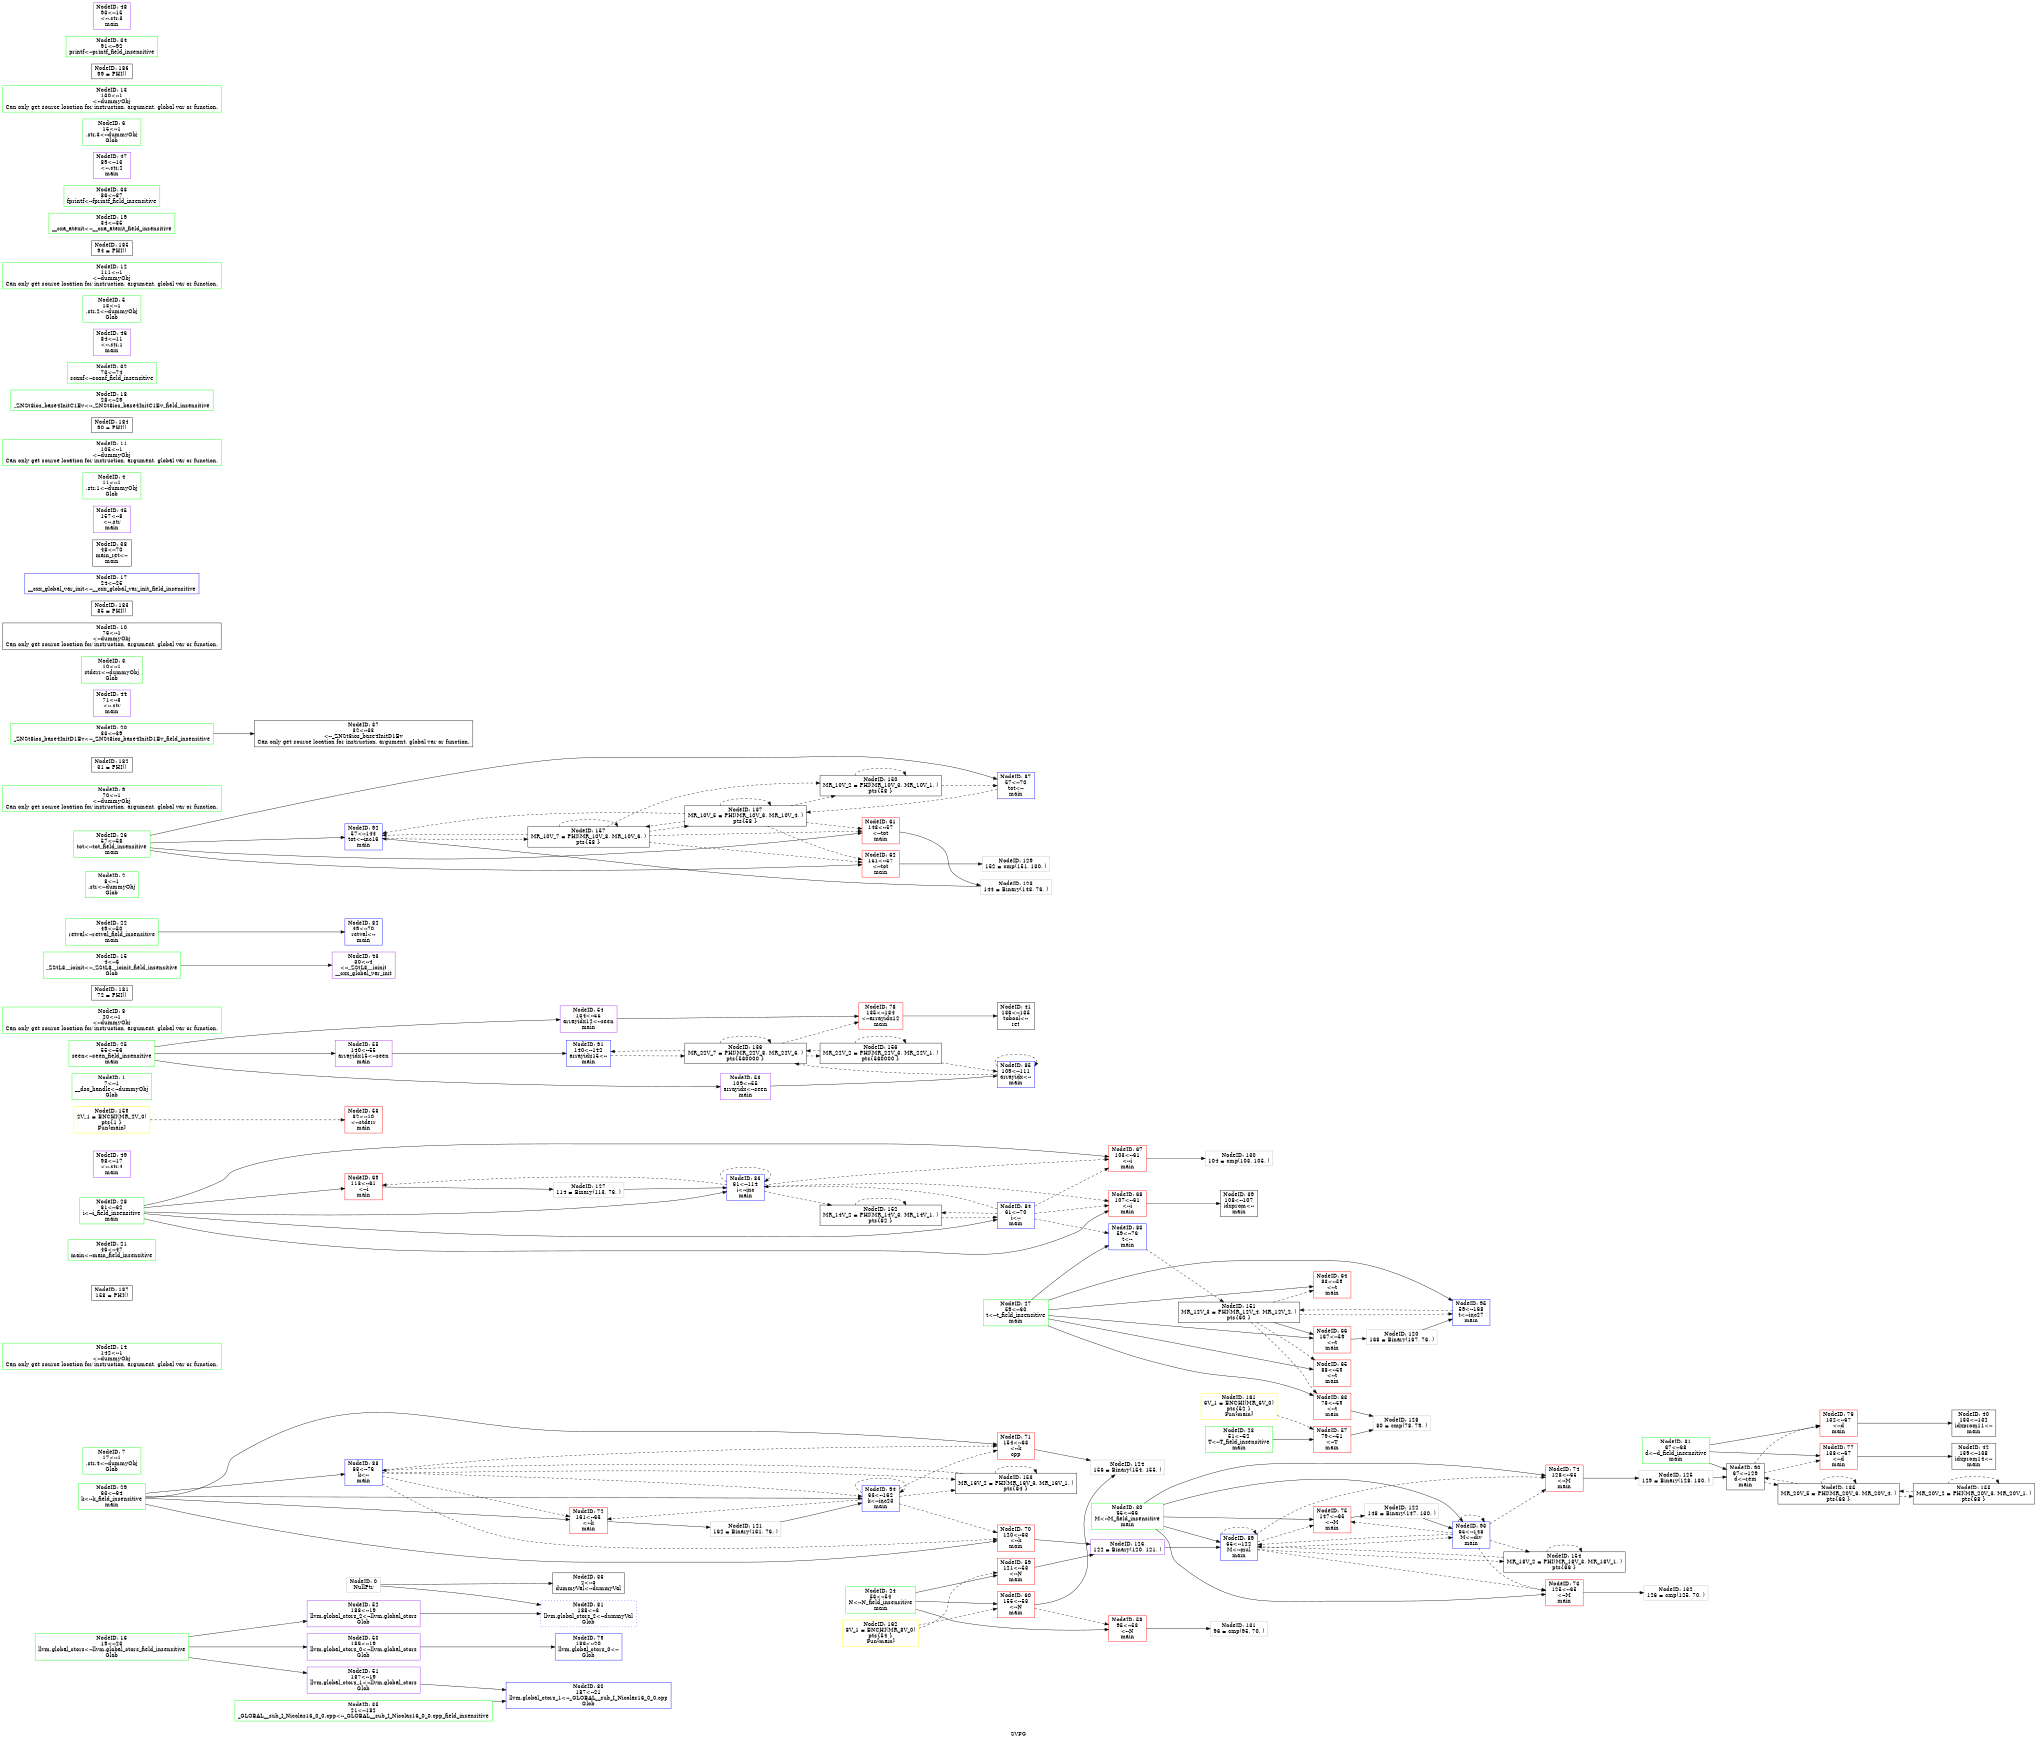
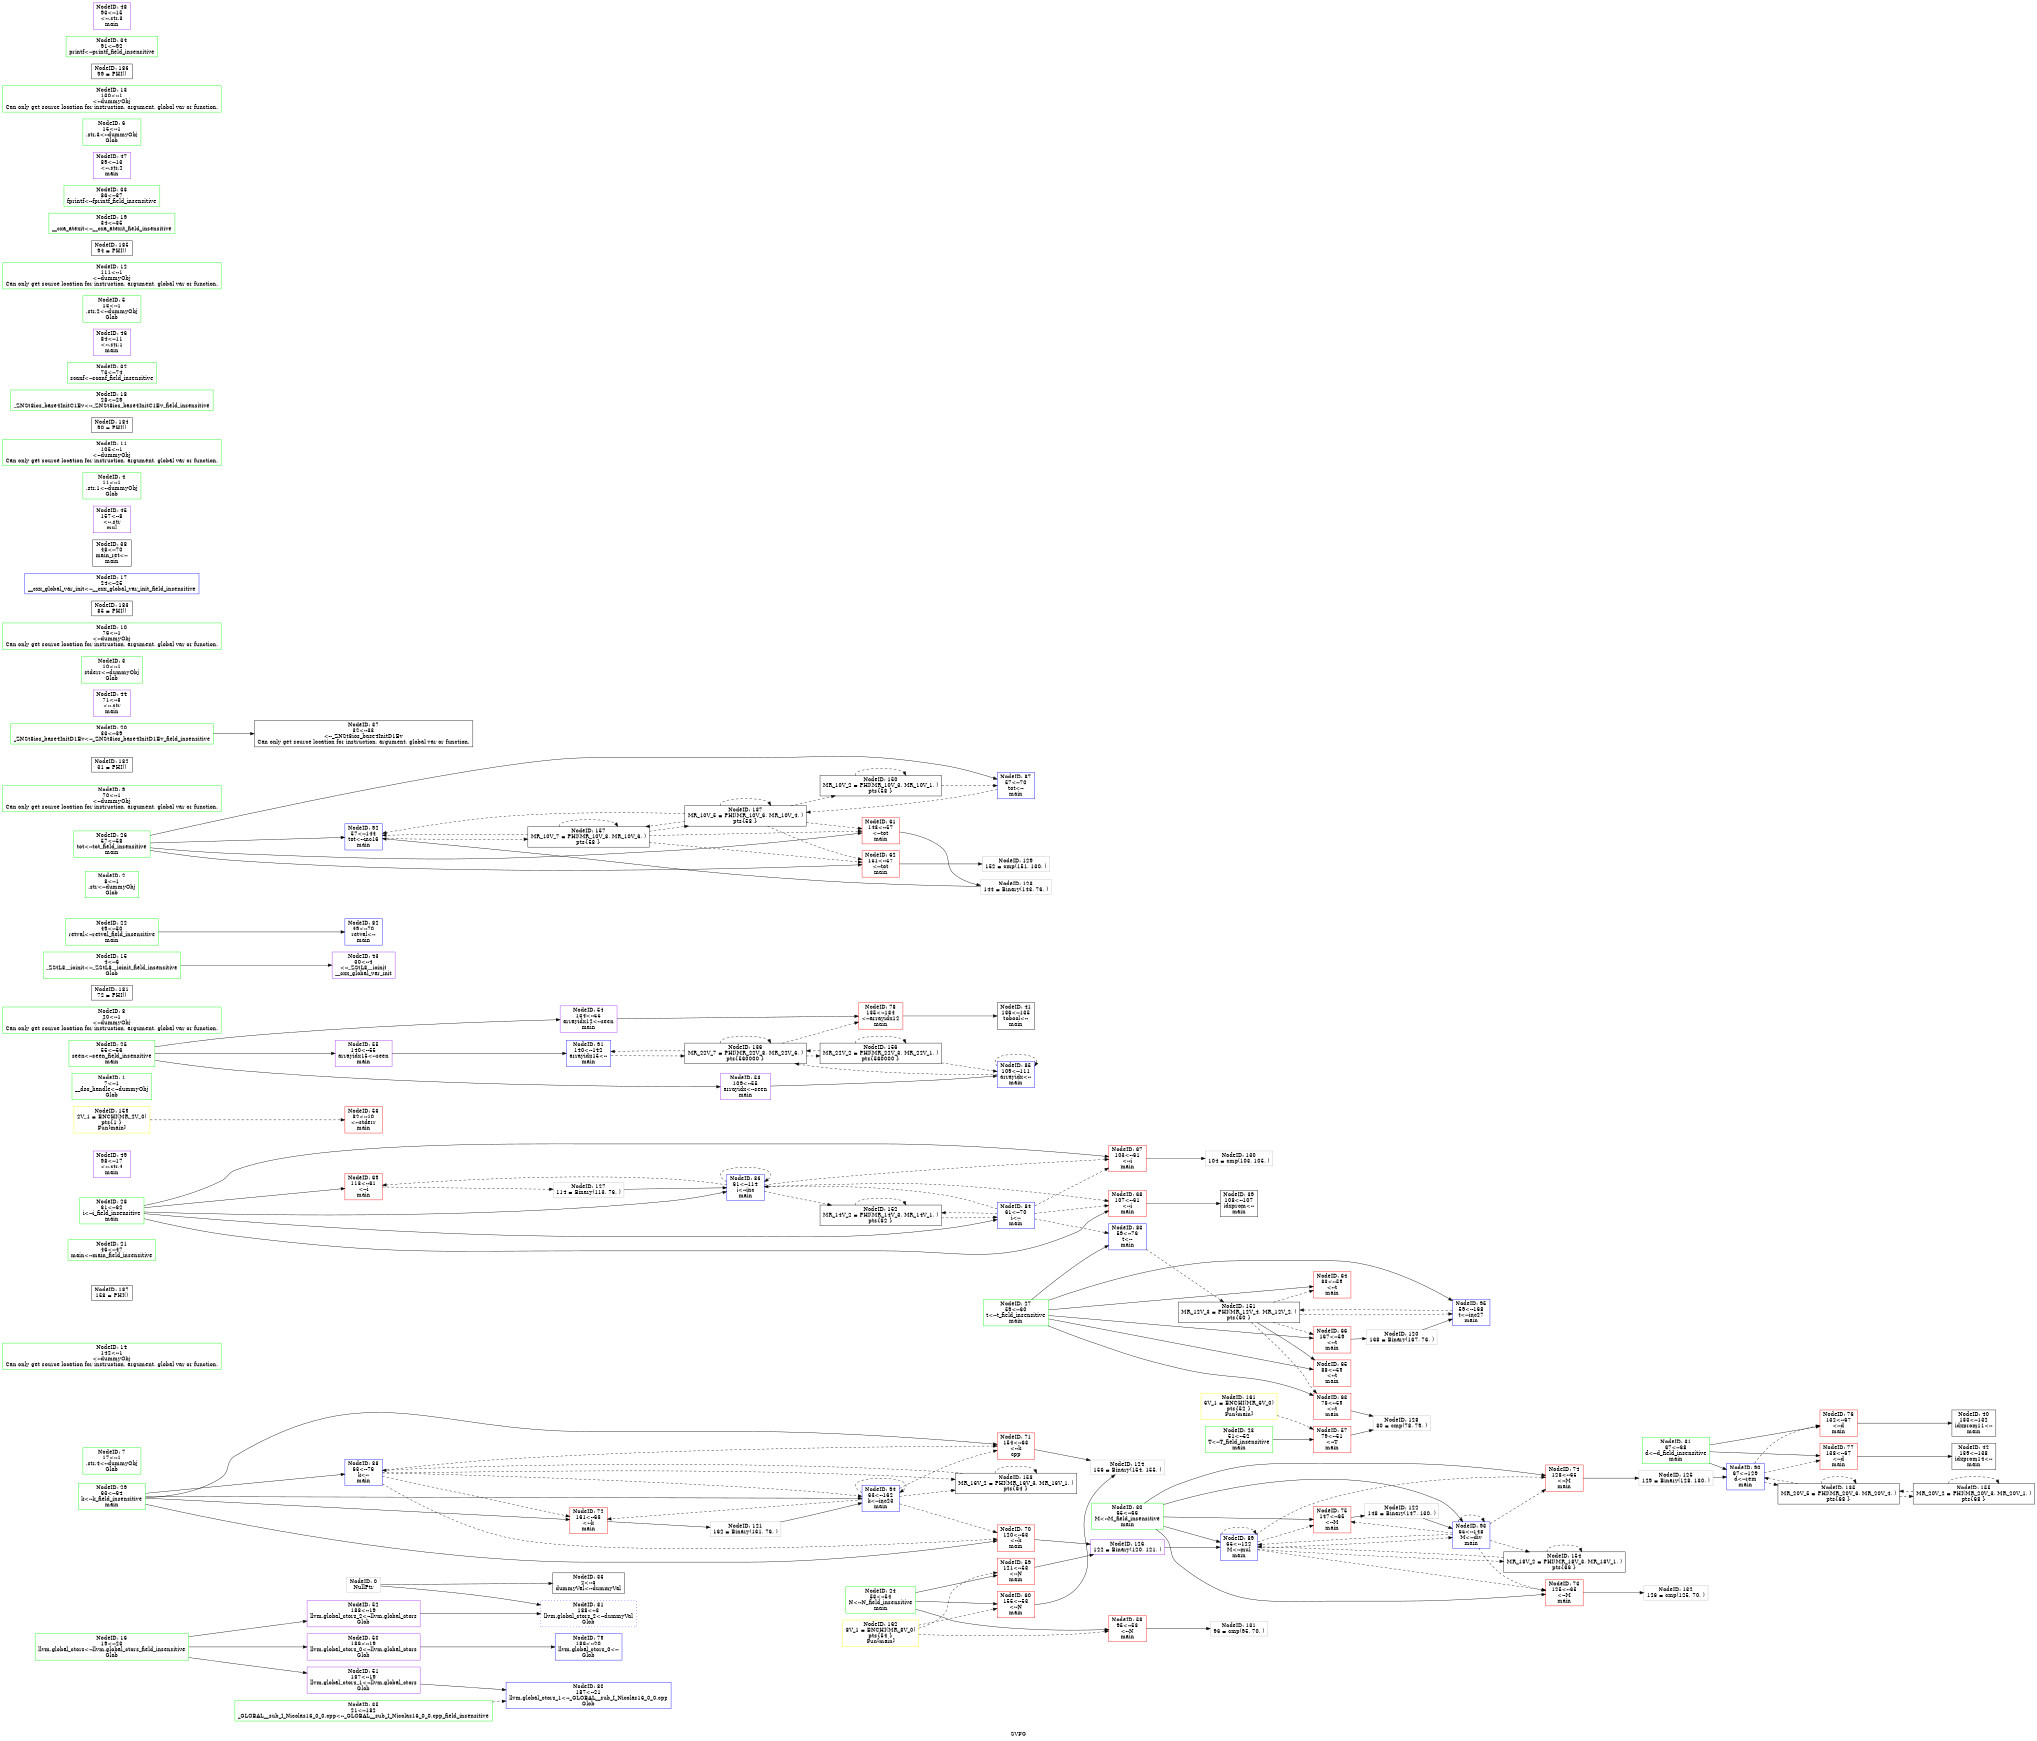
(112, 528) -> (112, 528)
(112, 636) -> (112, 636)
(708, 791) -> none
(1016, 1024) -> (1016, 1024)
(466, 1188) -> (466, 1188)
(1292, 1328) -> (1292, 1328)
(1285, 1340) -> (1285, 1340)
(1745, 1477) -> (1745, 1477)
(1070, 1616) -> (1012, 1636)
(497, 1702) -> (497, 1702)
